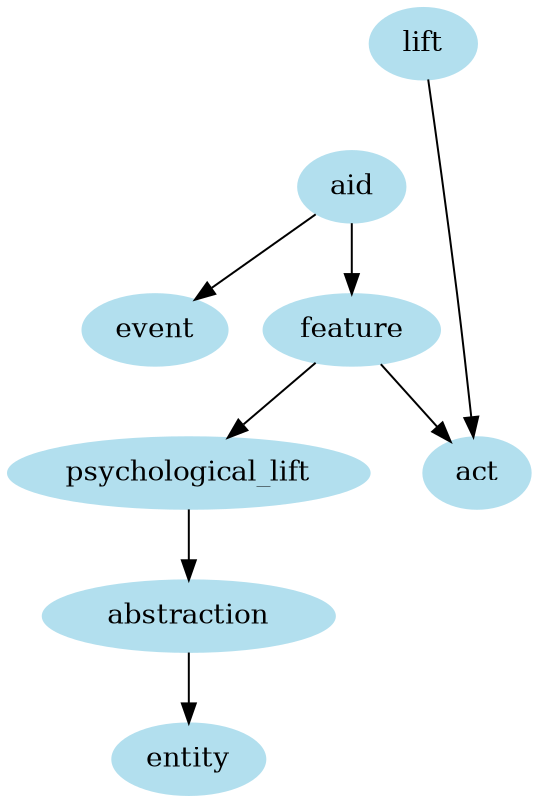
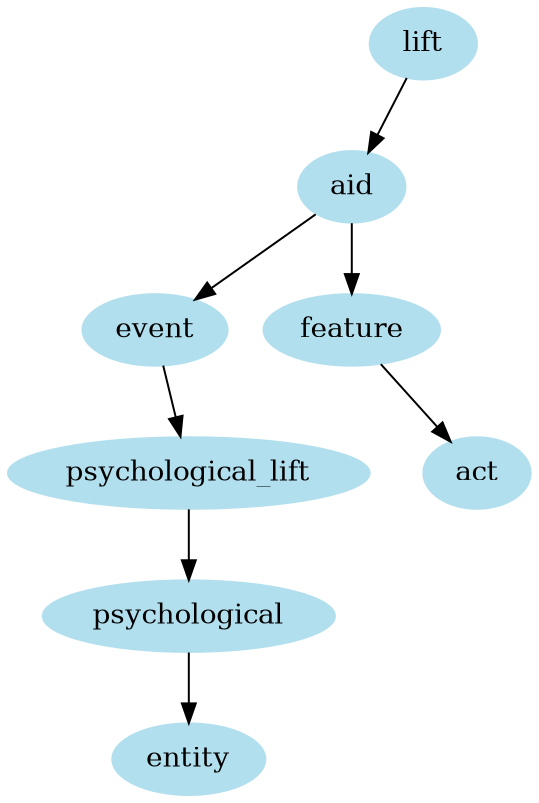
(451, 248) -> (392, 106)
(280, 394) -> (169, 391)
(189, 616) -> (189, 616)
